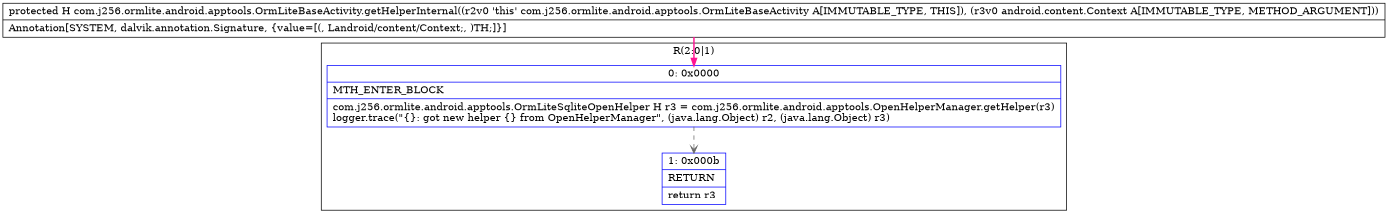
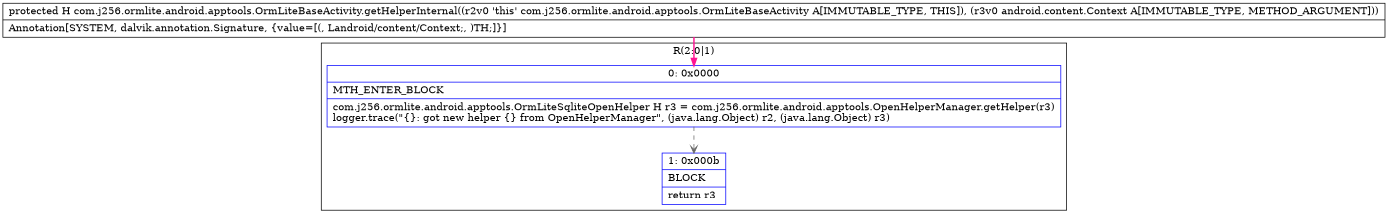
(691, 178) -> (687, 178)
